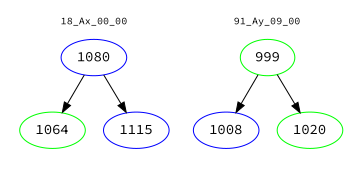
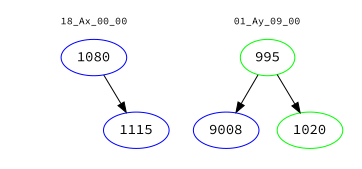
(268, 22) -> (268, 22)
(268, 58) -> (268, 58)
(53, 130) -> none
(226, 130) -> (226, 130)
